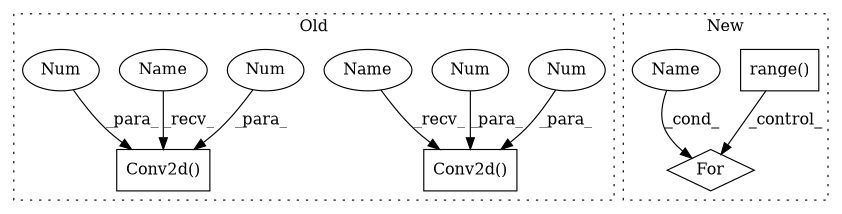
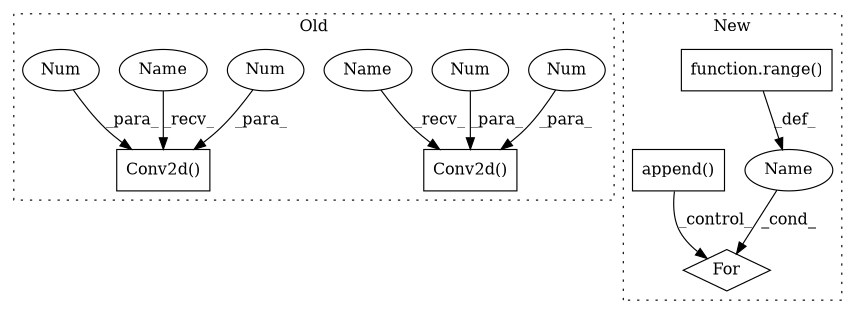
none -> (757, 70)
(780, 70) -> (678, 170)
